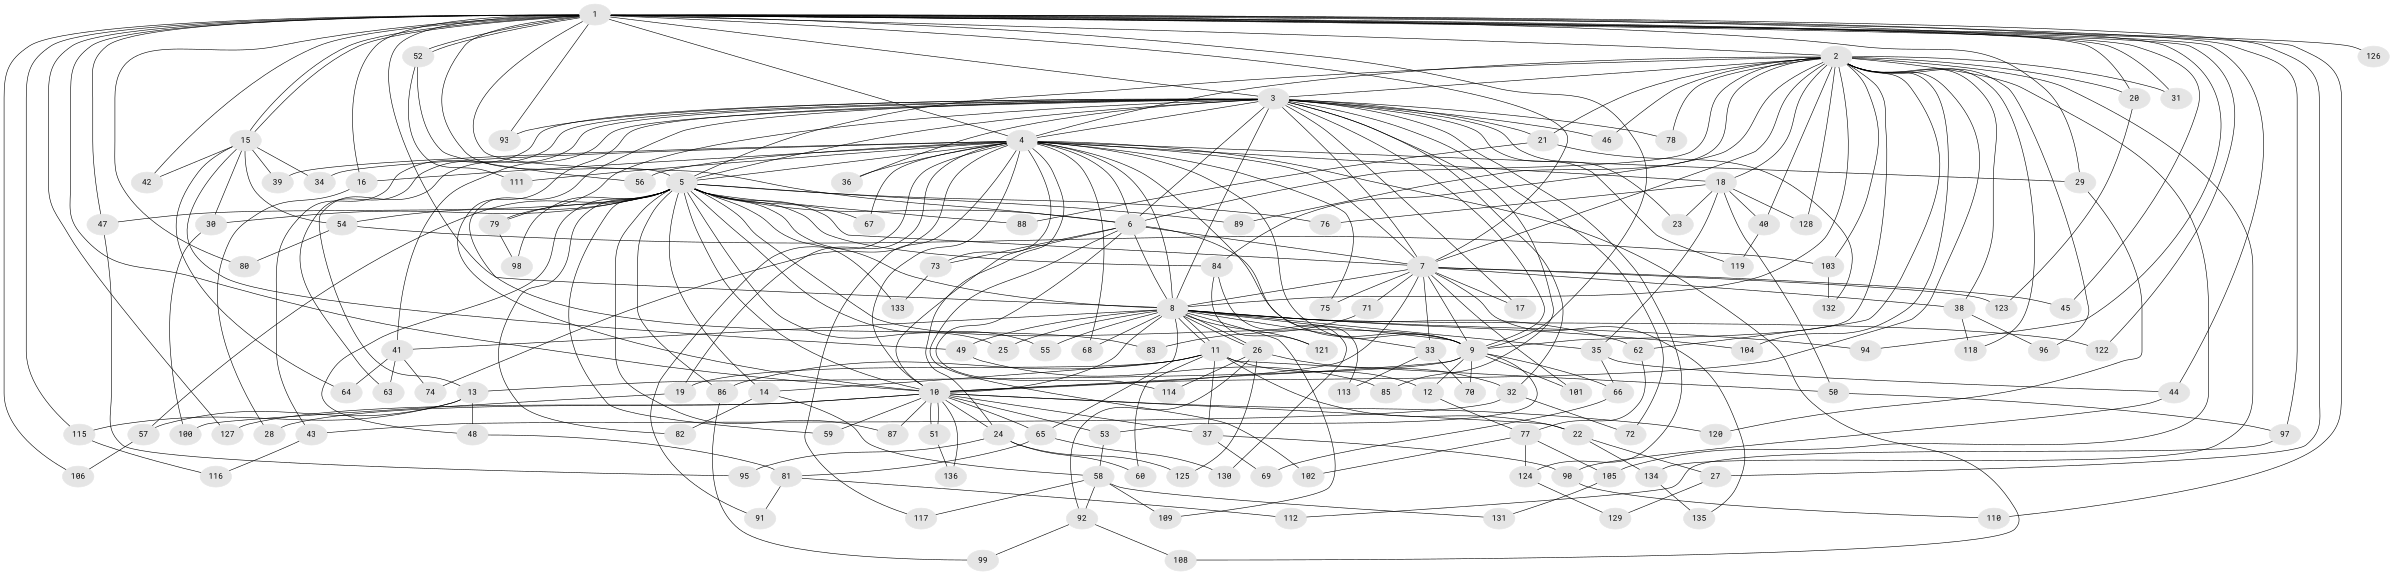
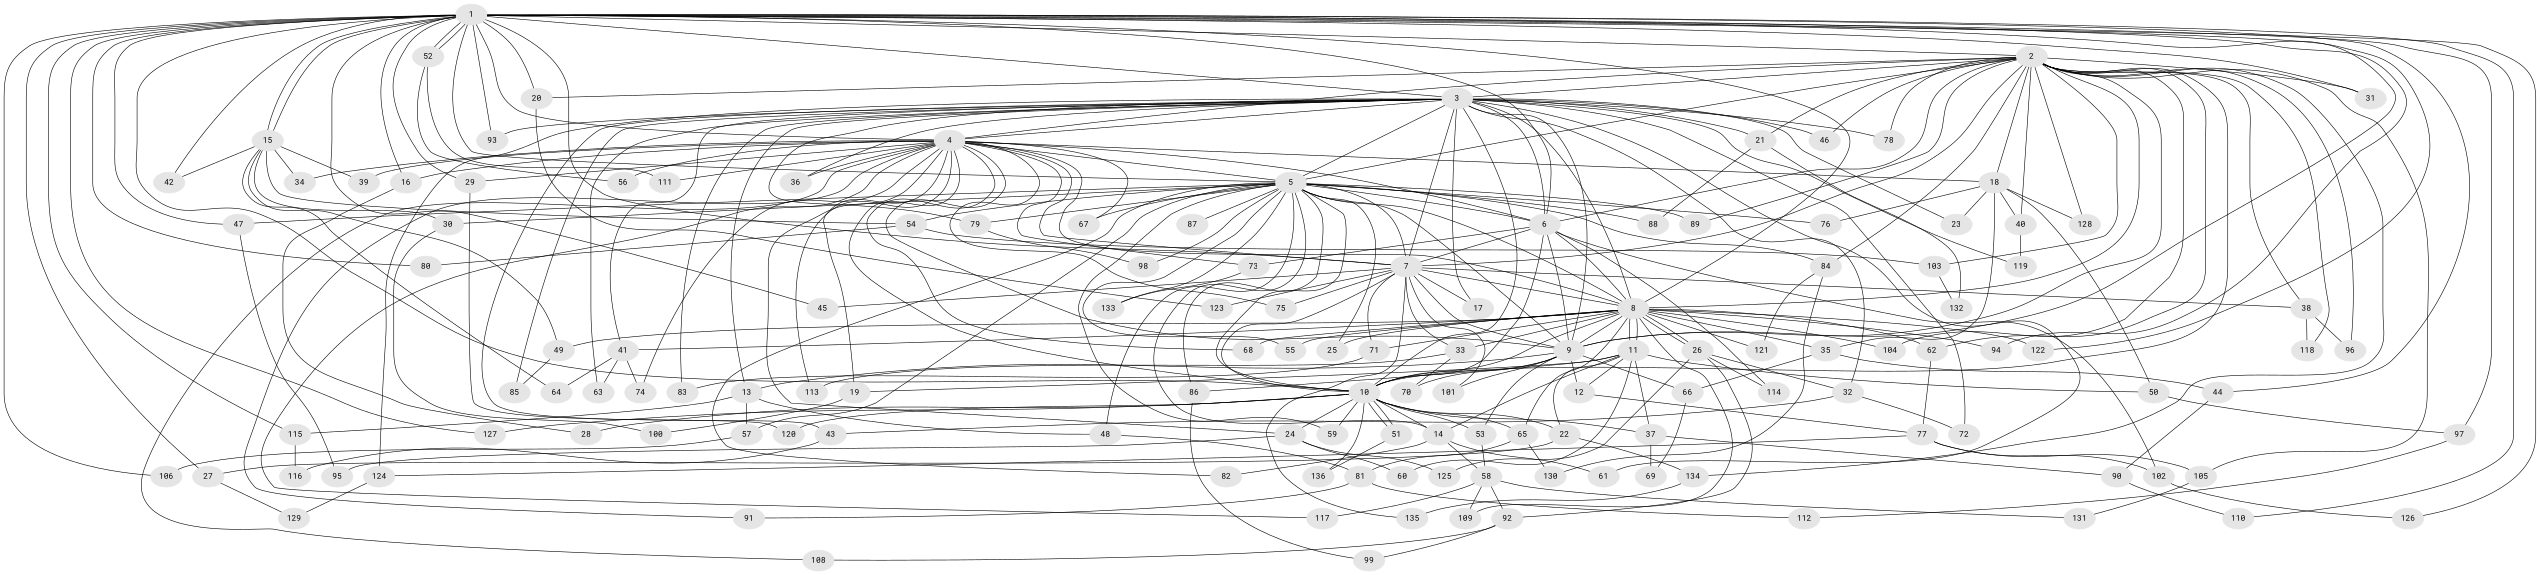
none -> (1504, 330)
(914, 414) -> (1401, 414)
none -> (1604, 477)
none -> (2280, 508)
